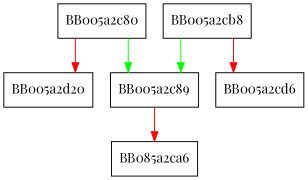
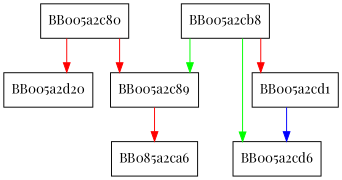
(128, 51) -> (120, 51)
(233, 51) -> (243, 85)
none -> (295, 90)
